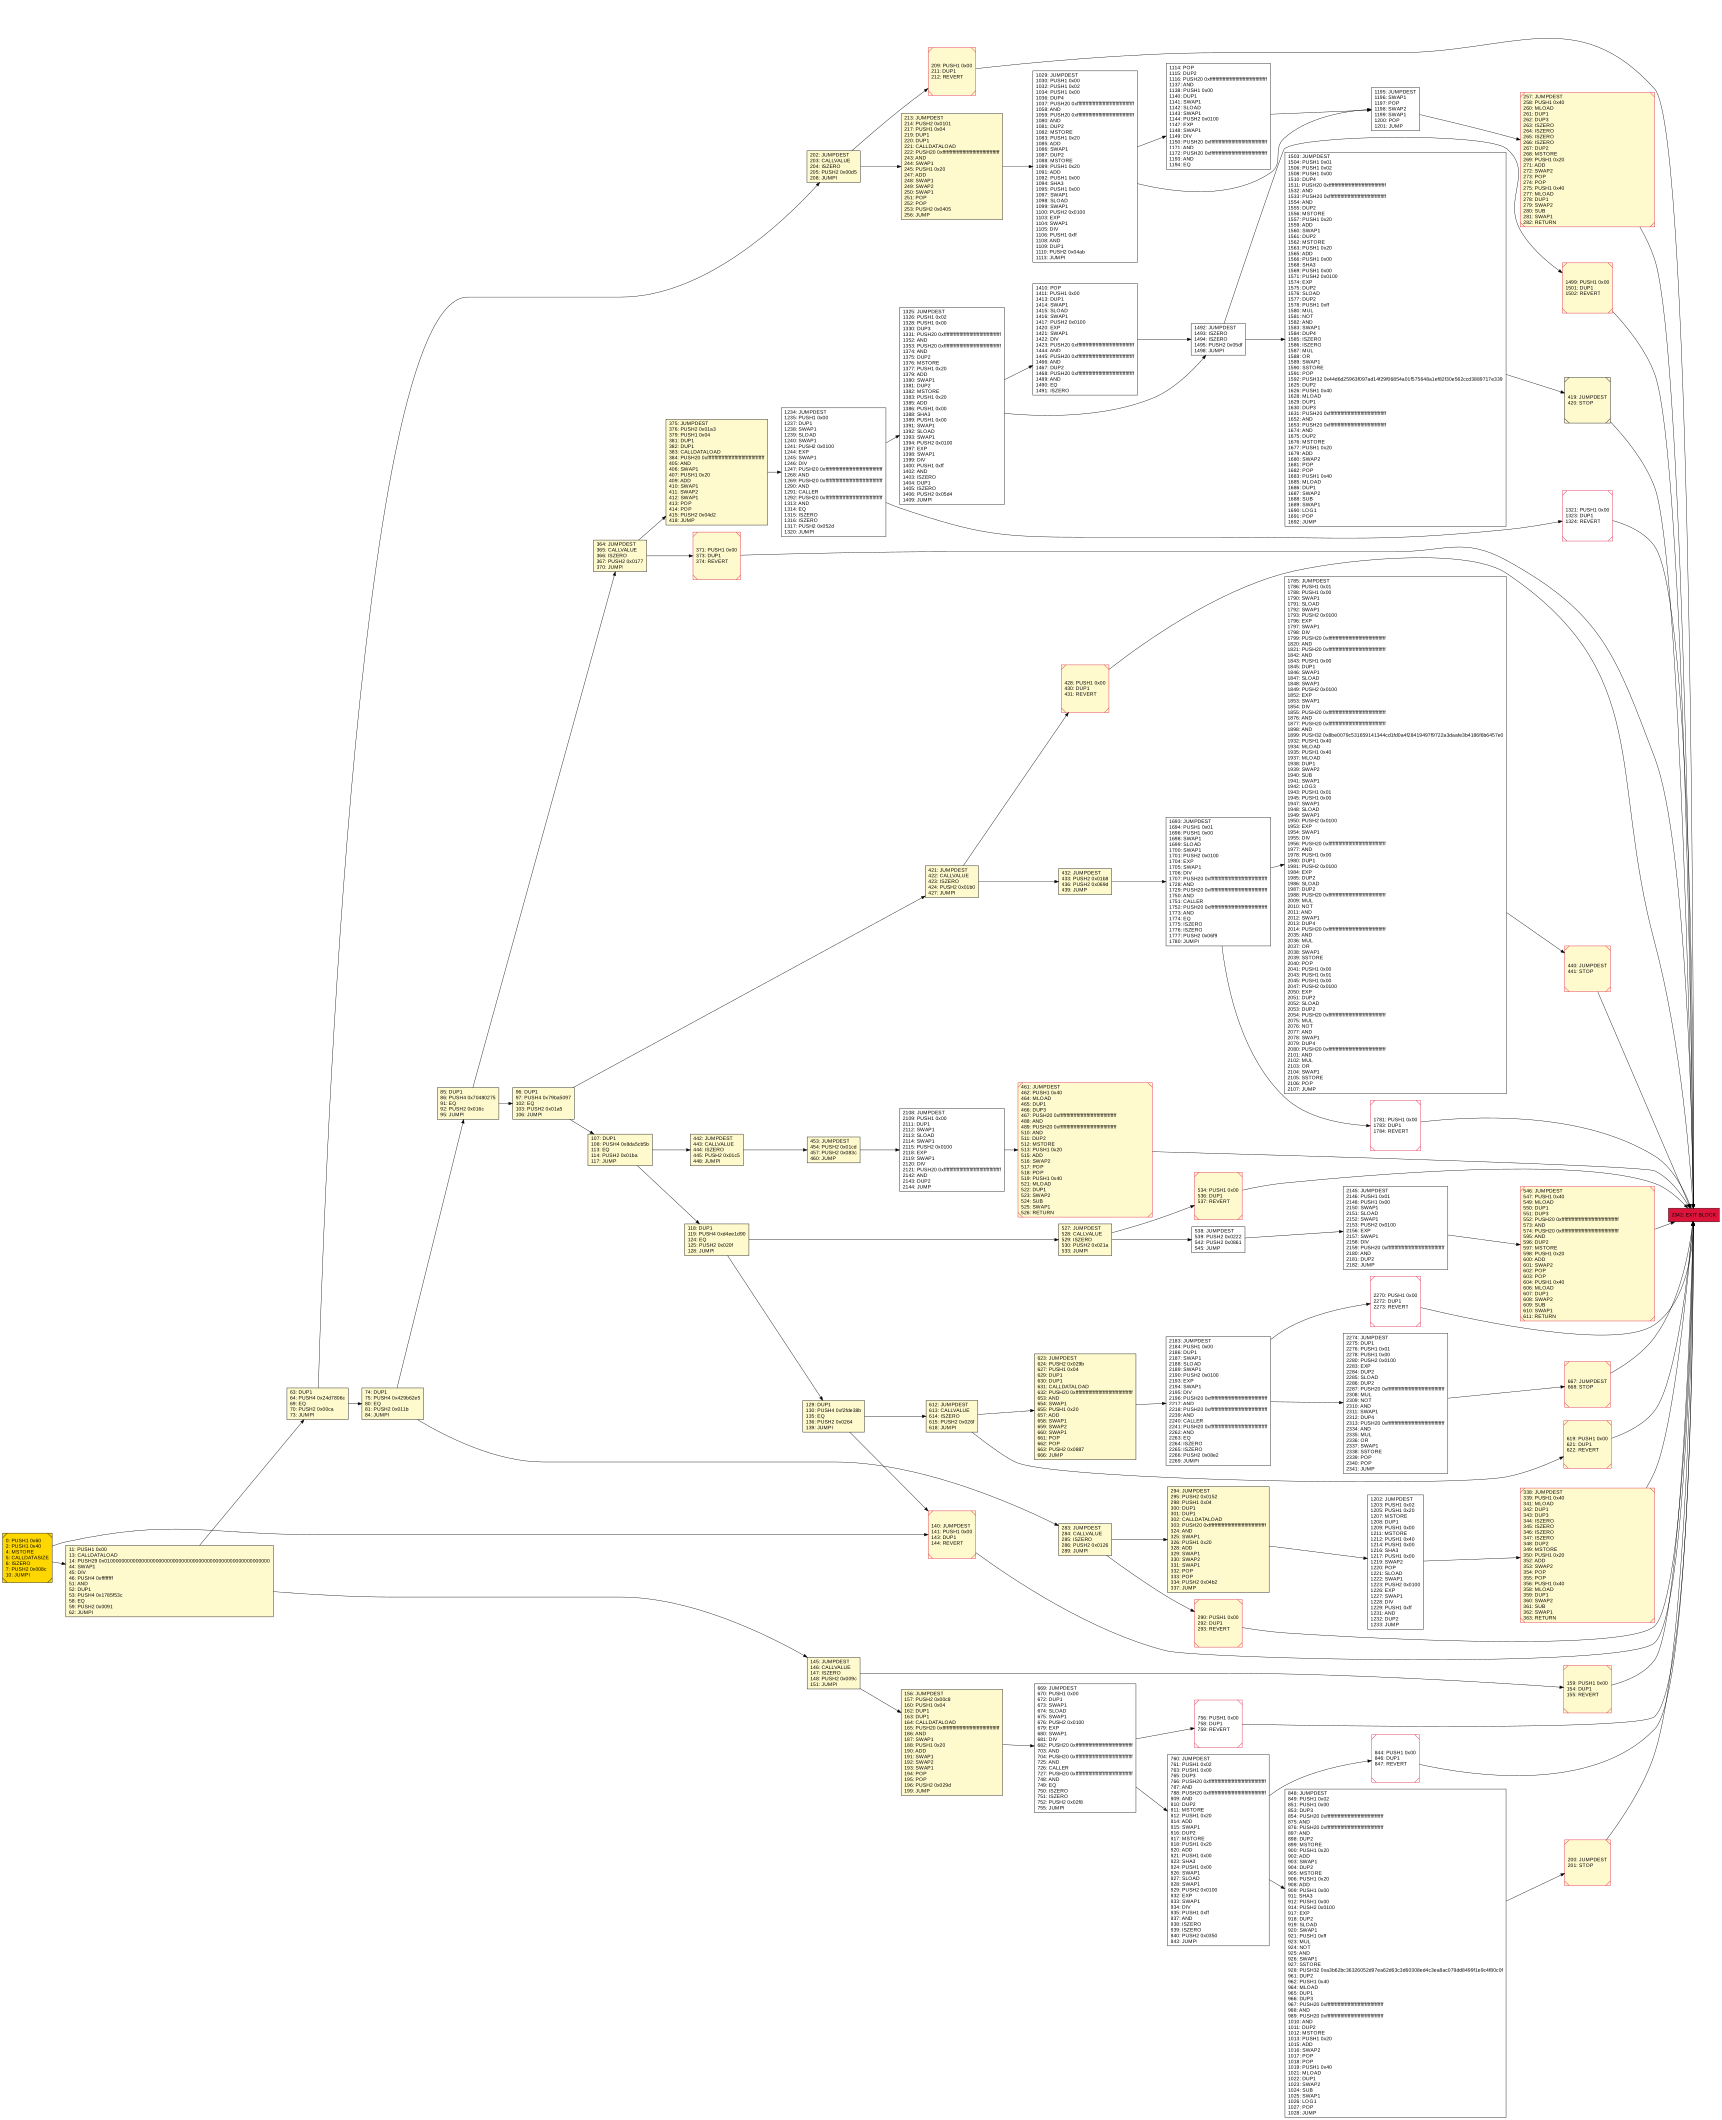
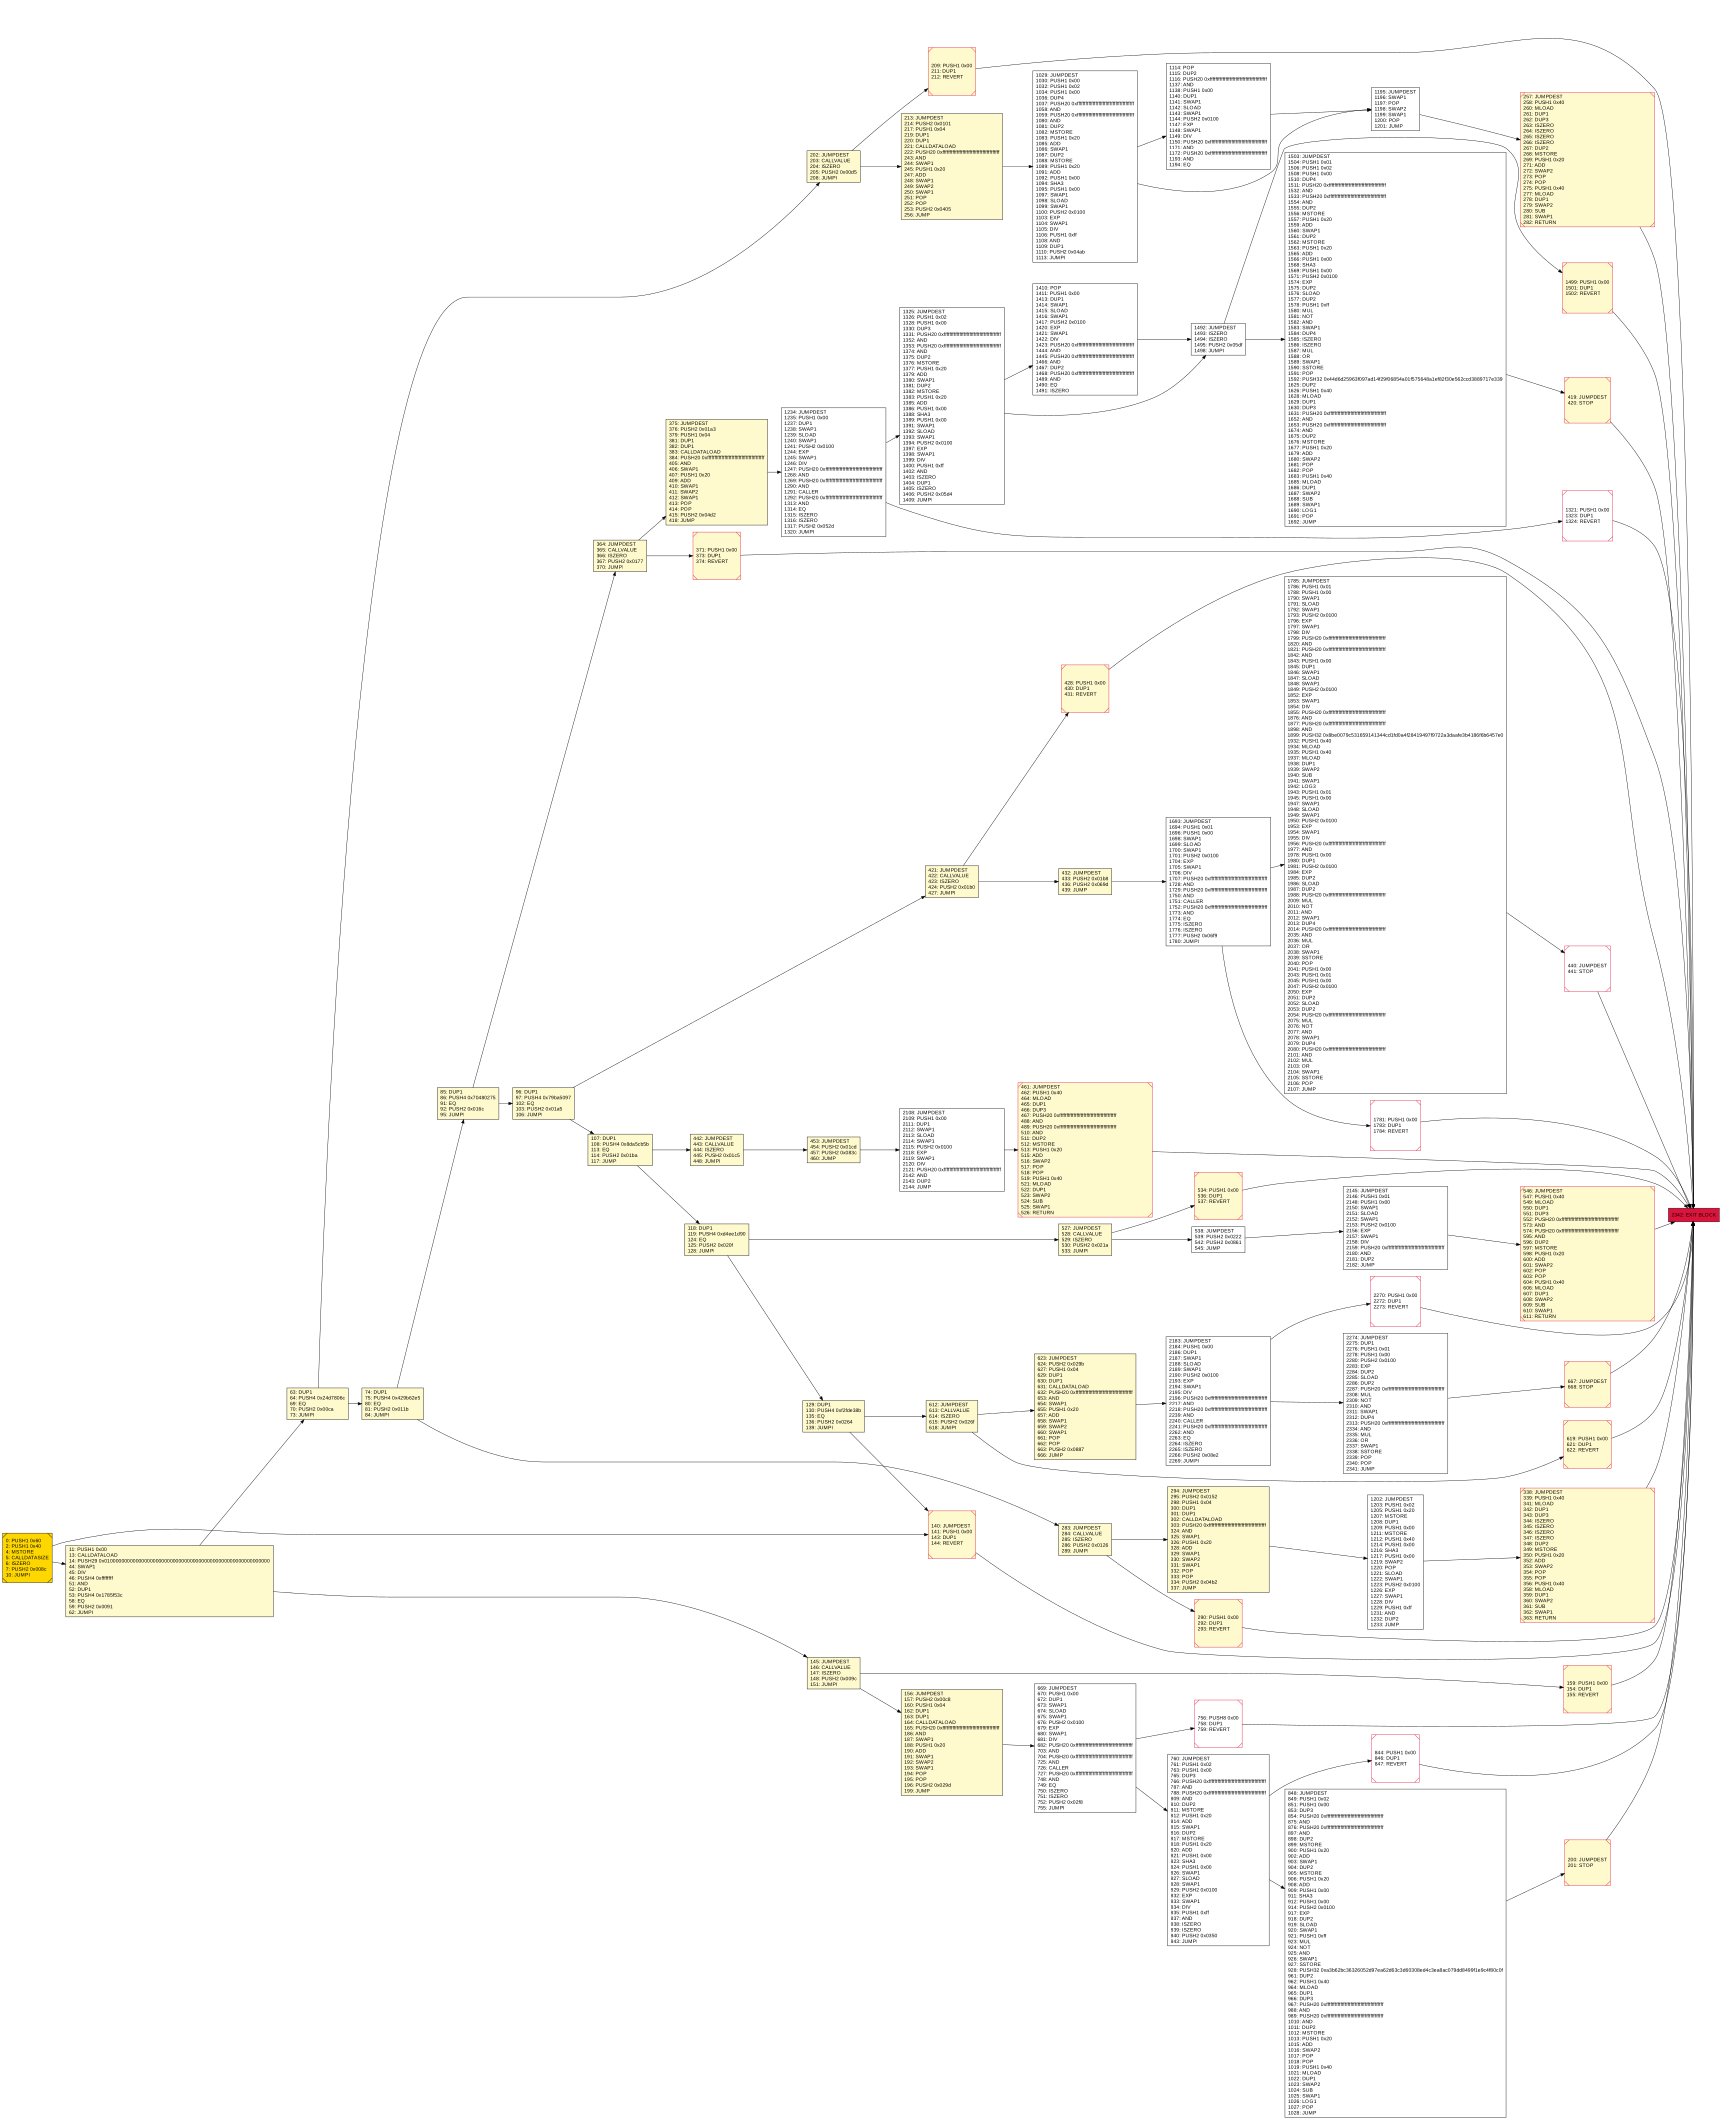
(1587, 400) -> (1587, 400)
(1587, 969) -> (1587, 969)
(1218, 1724) -> (1218, 1724)
